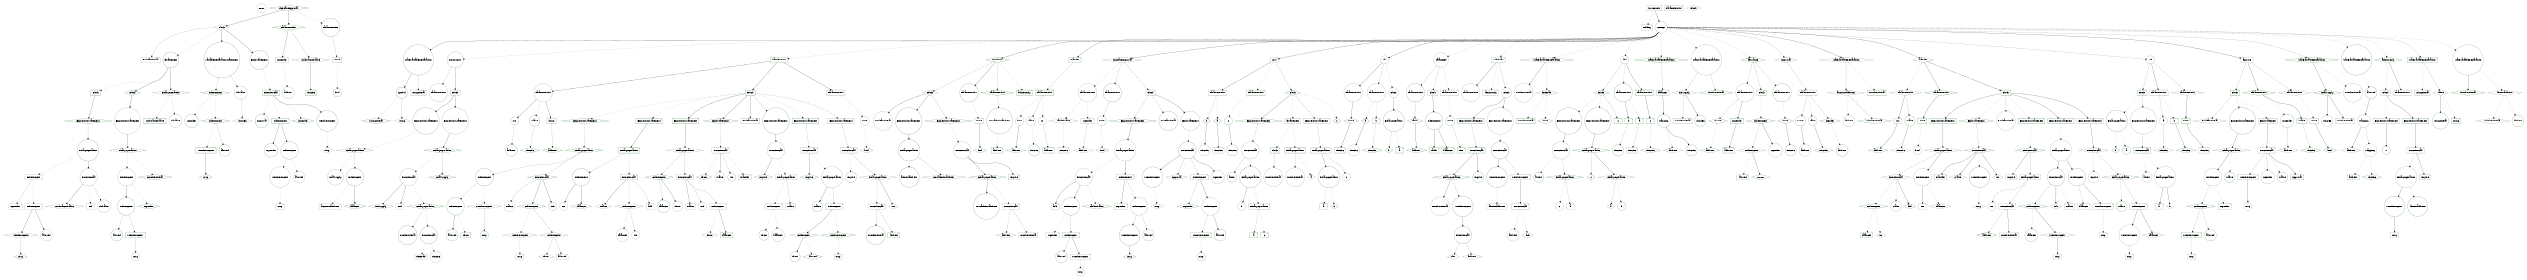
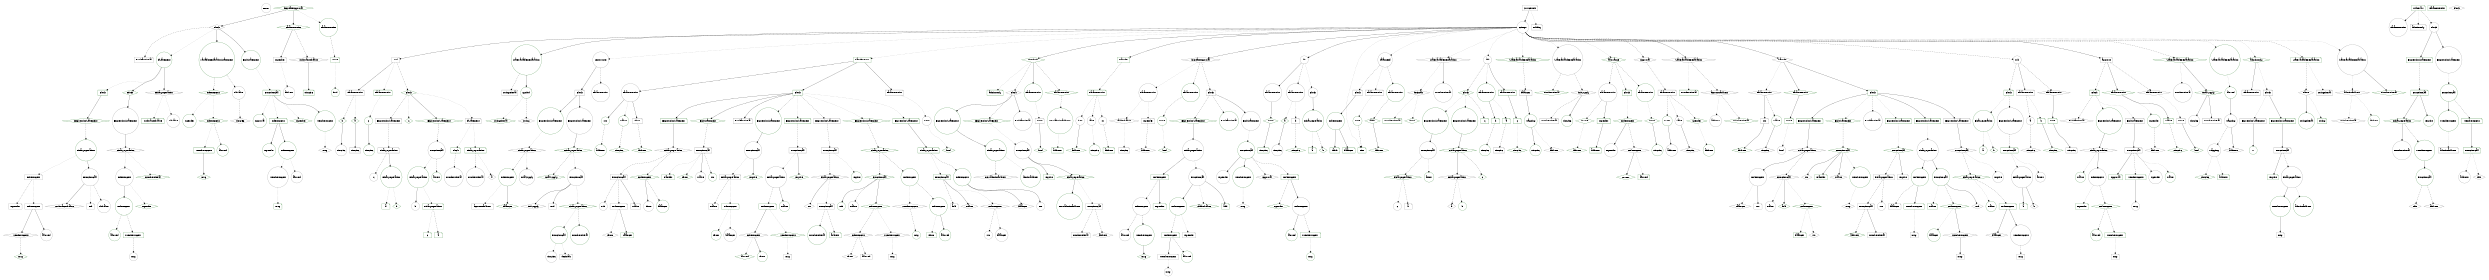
(1578, 40) -> (1388, 39)
